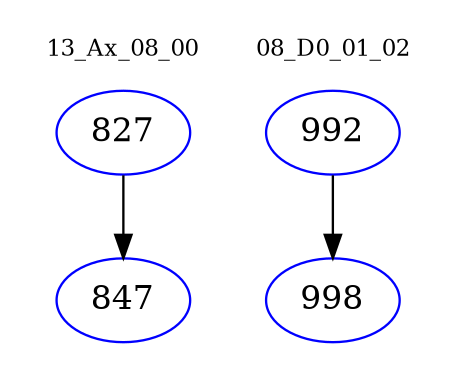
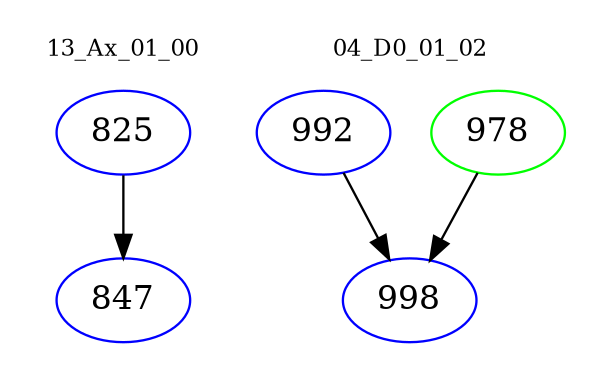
(123, 50) -> (123, 50)
(334, 50) -> (411, 50)
(123, 133) -> (123, 133)
none -> (498, 133)
